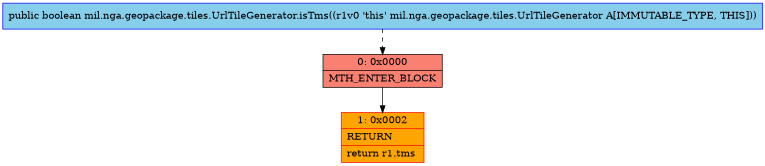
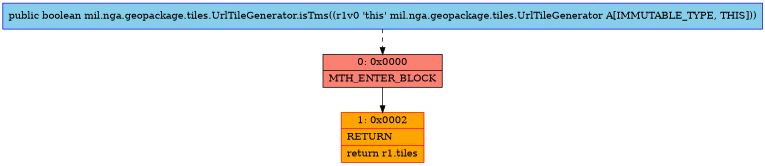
(381, 154) -> (383, 154)
